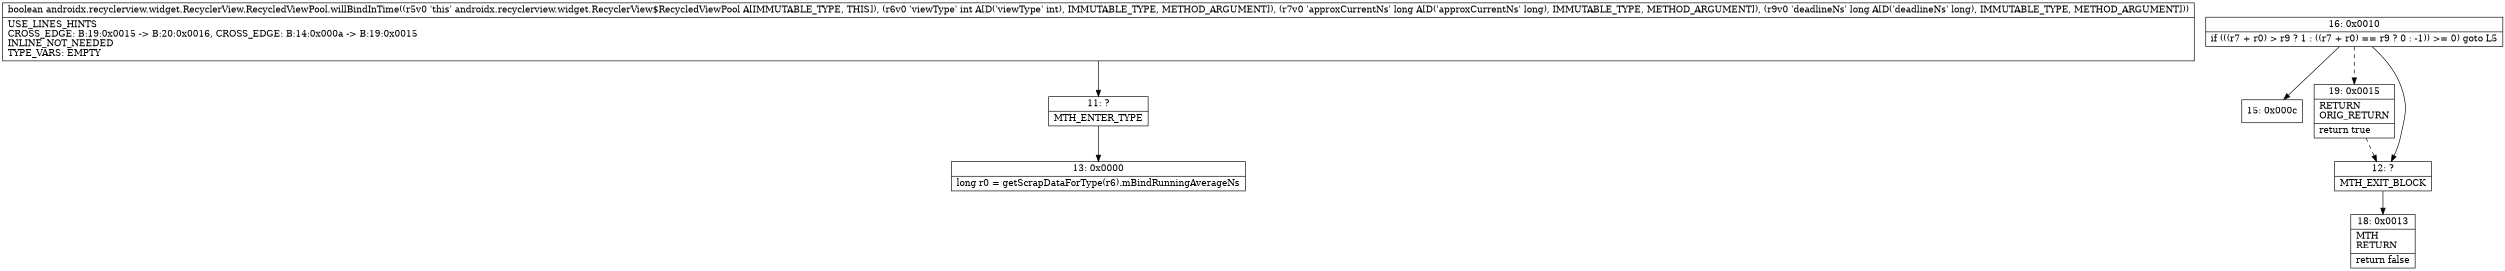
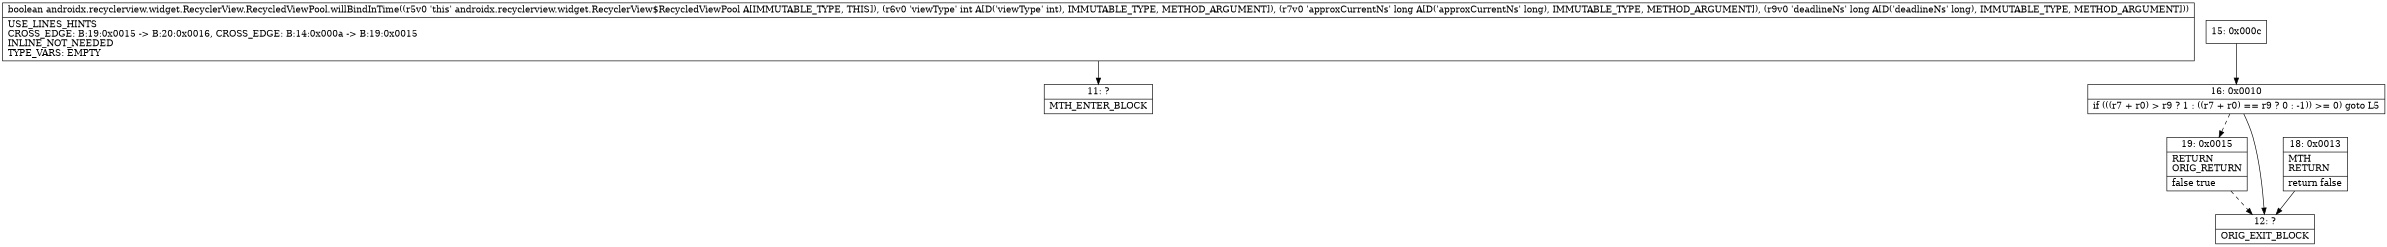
(2314, 71) -> (2236, 61)
(1098, 118) -> (1098, 106)
(2345, 130) -> (2194, 183)
(1098, 176) -> none
(2383, 183) -> (2265, 236)
(2383, 200) -> (2287, 200)
